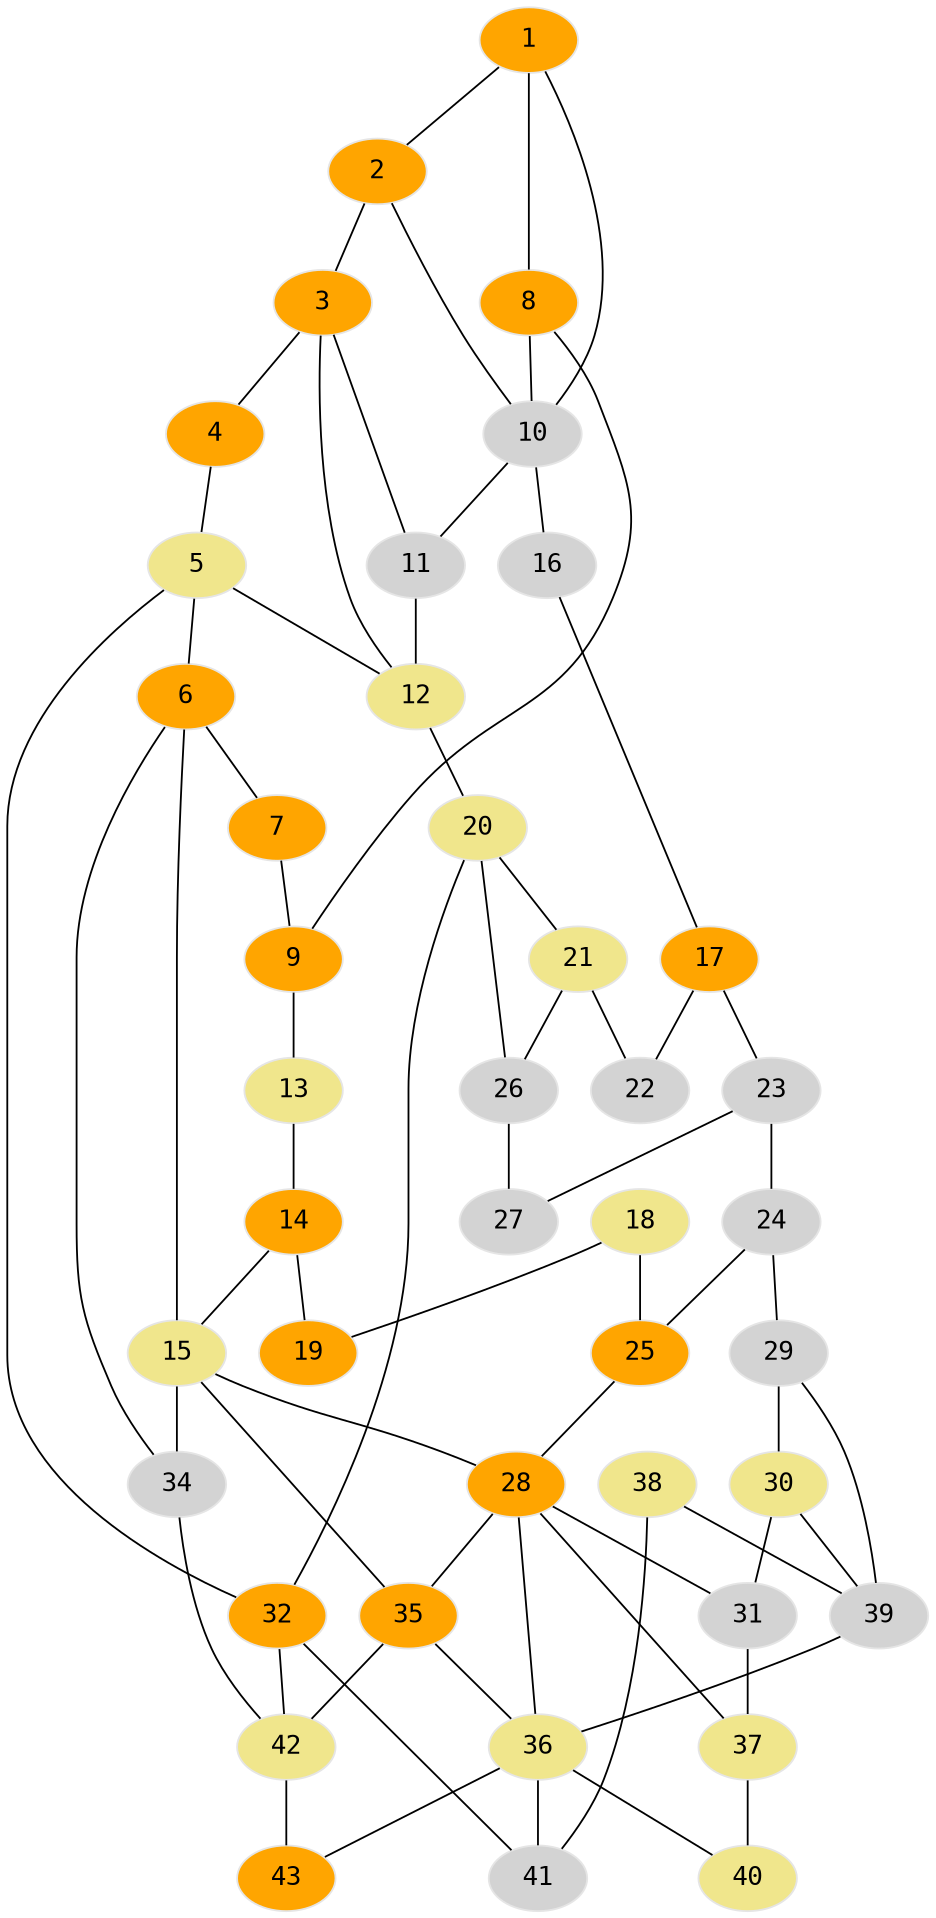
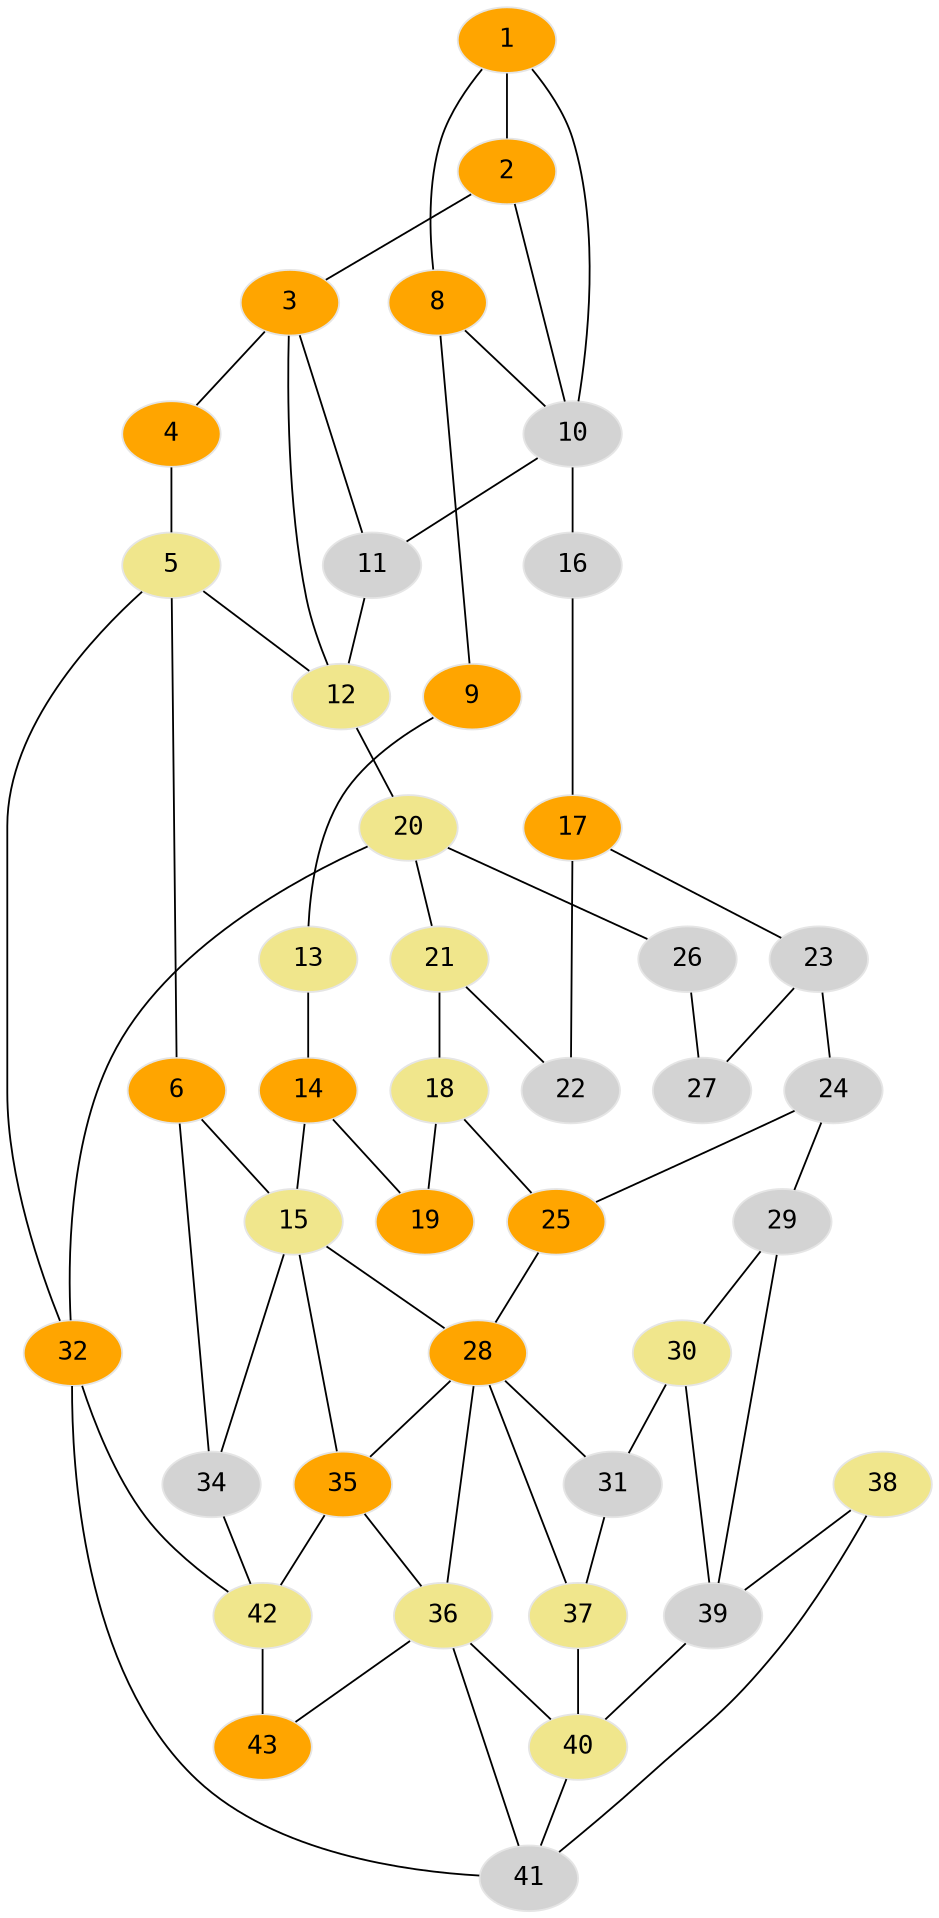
(277, 828) -> none
(543, 1025) -> (439, 1025)
(712, 1687) -> (646, 1681)
none -> (554, 1812)
